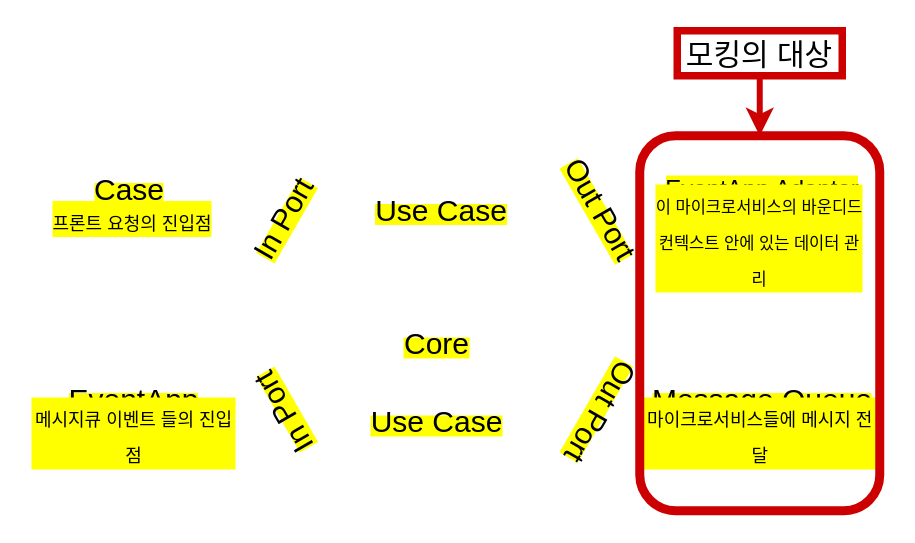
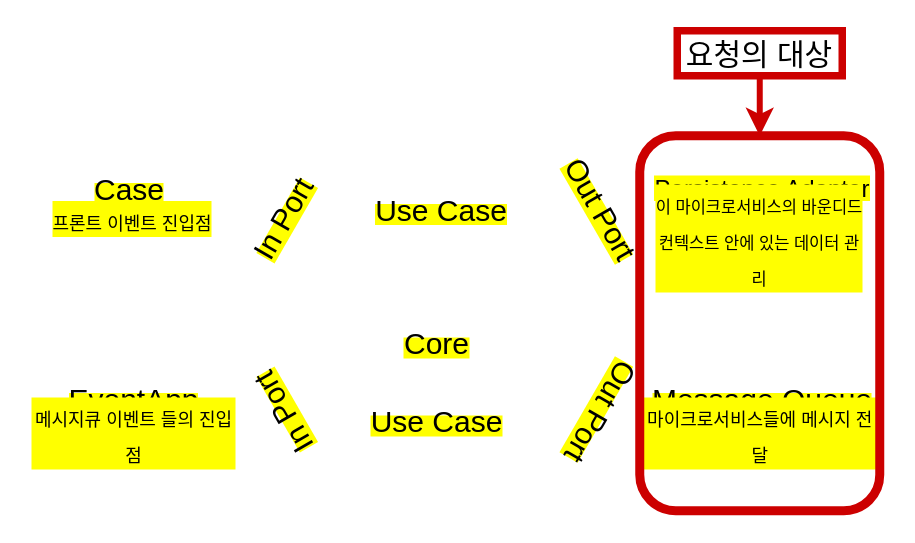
(760, 53) -> (760, 53)
(763, 188) -> (763, 188)
(133, 218) -> (133, 218)
